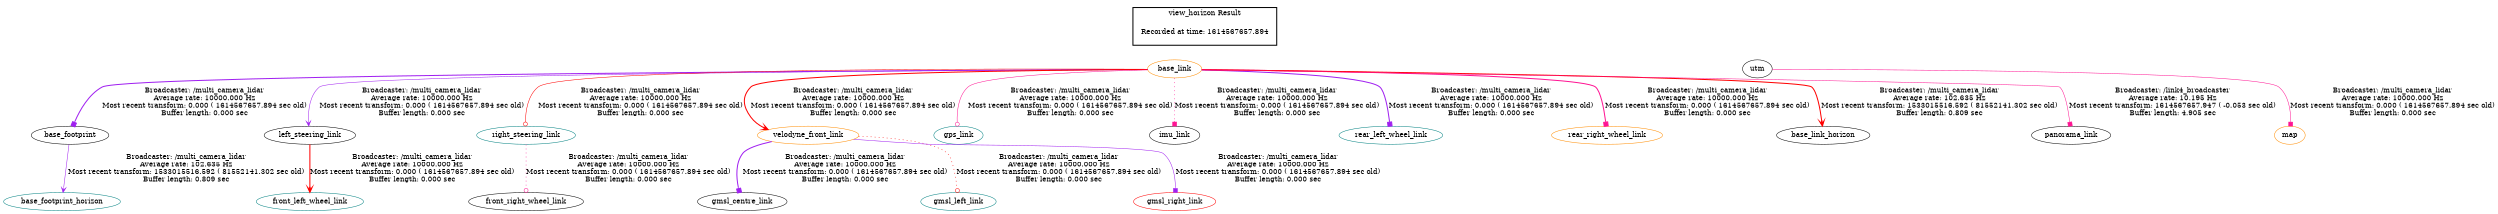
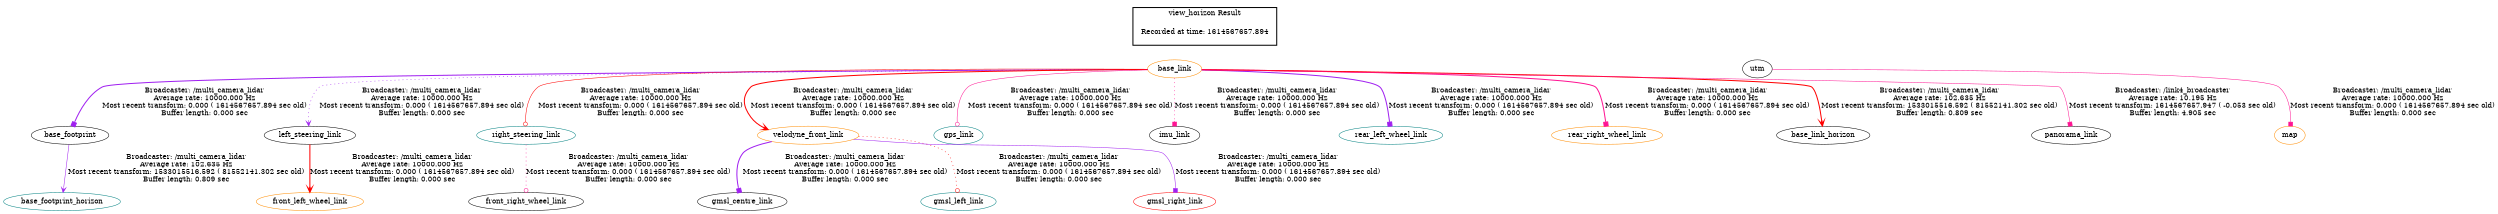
(715, 73) -> (715, 73)
(310, 202) -> (310, 202)
